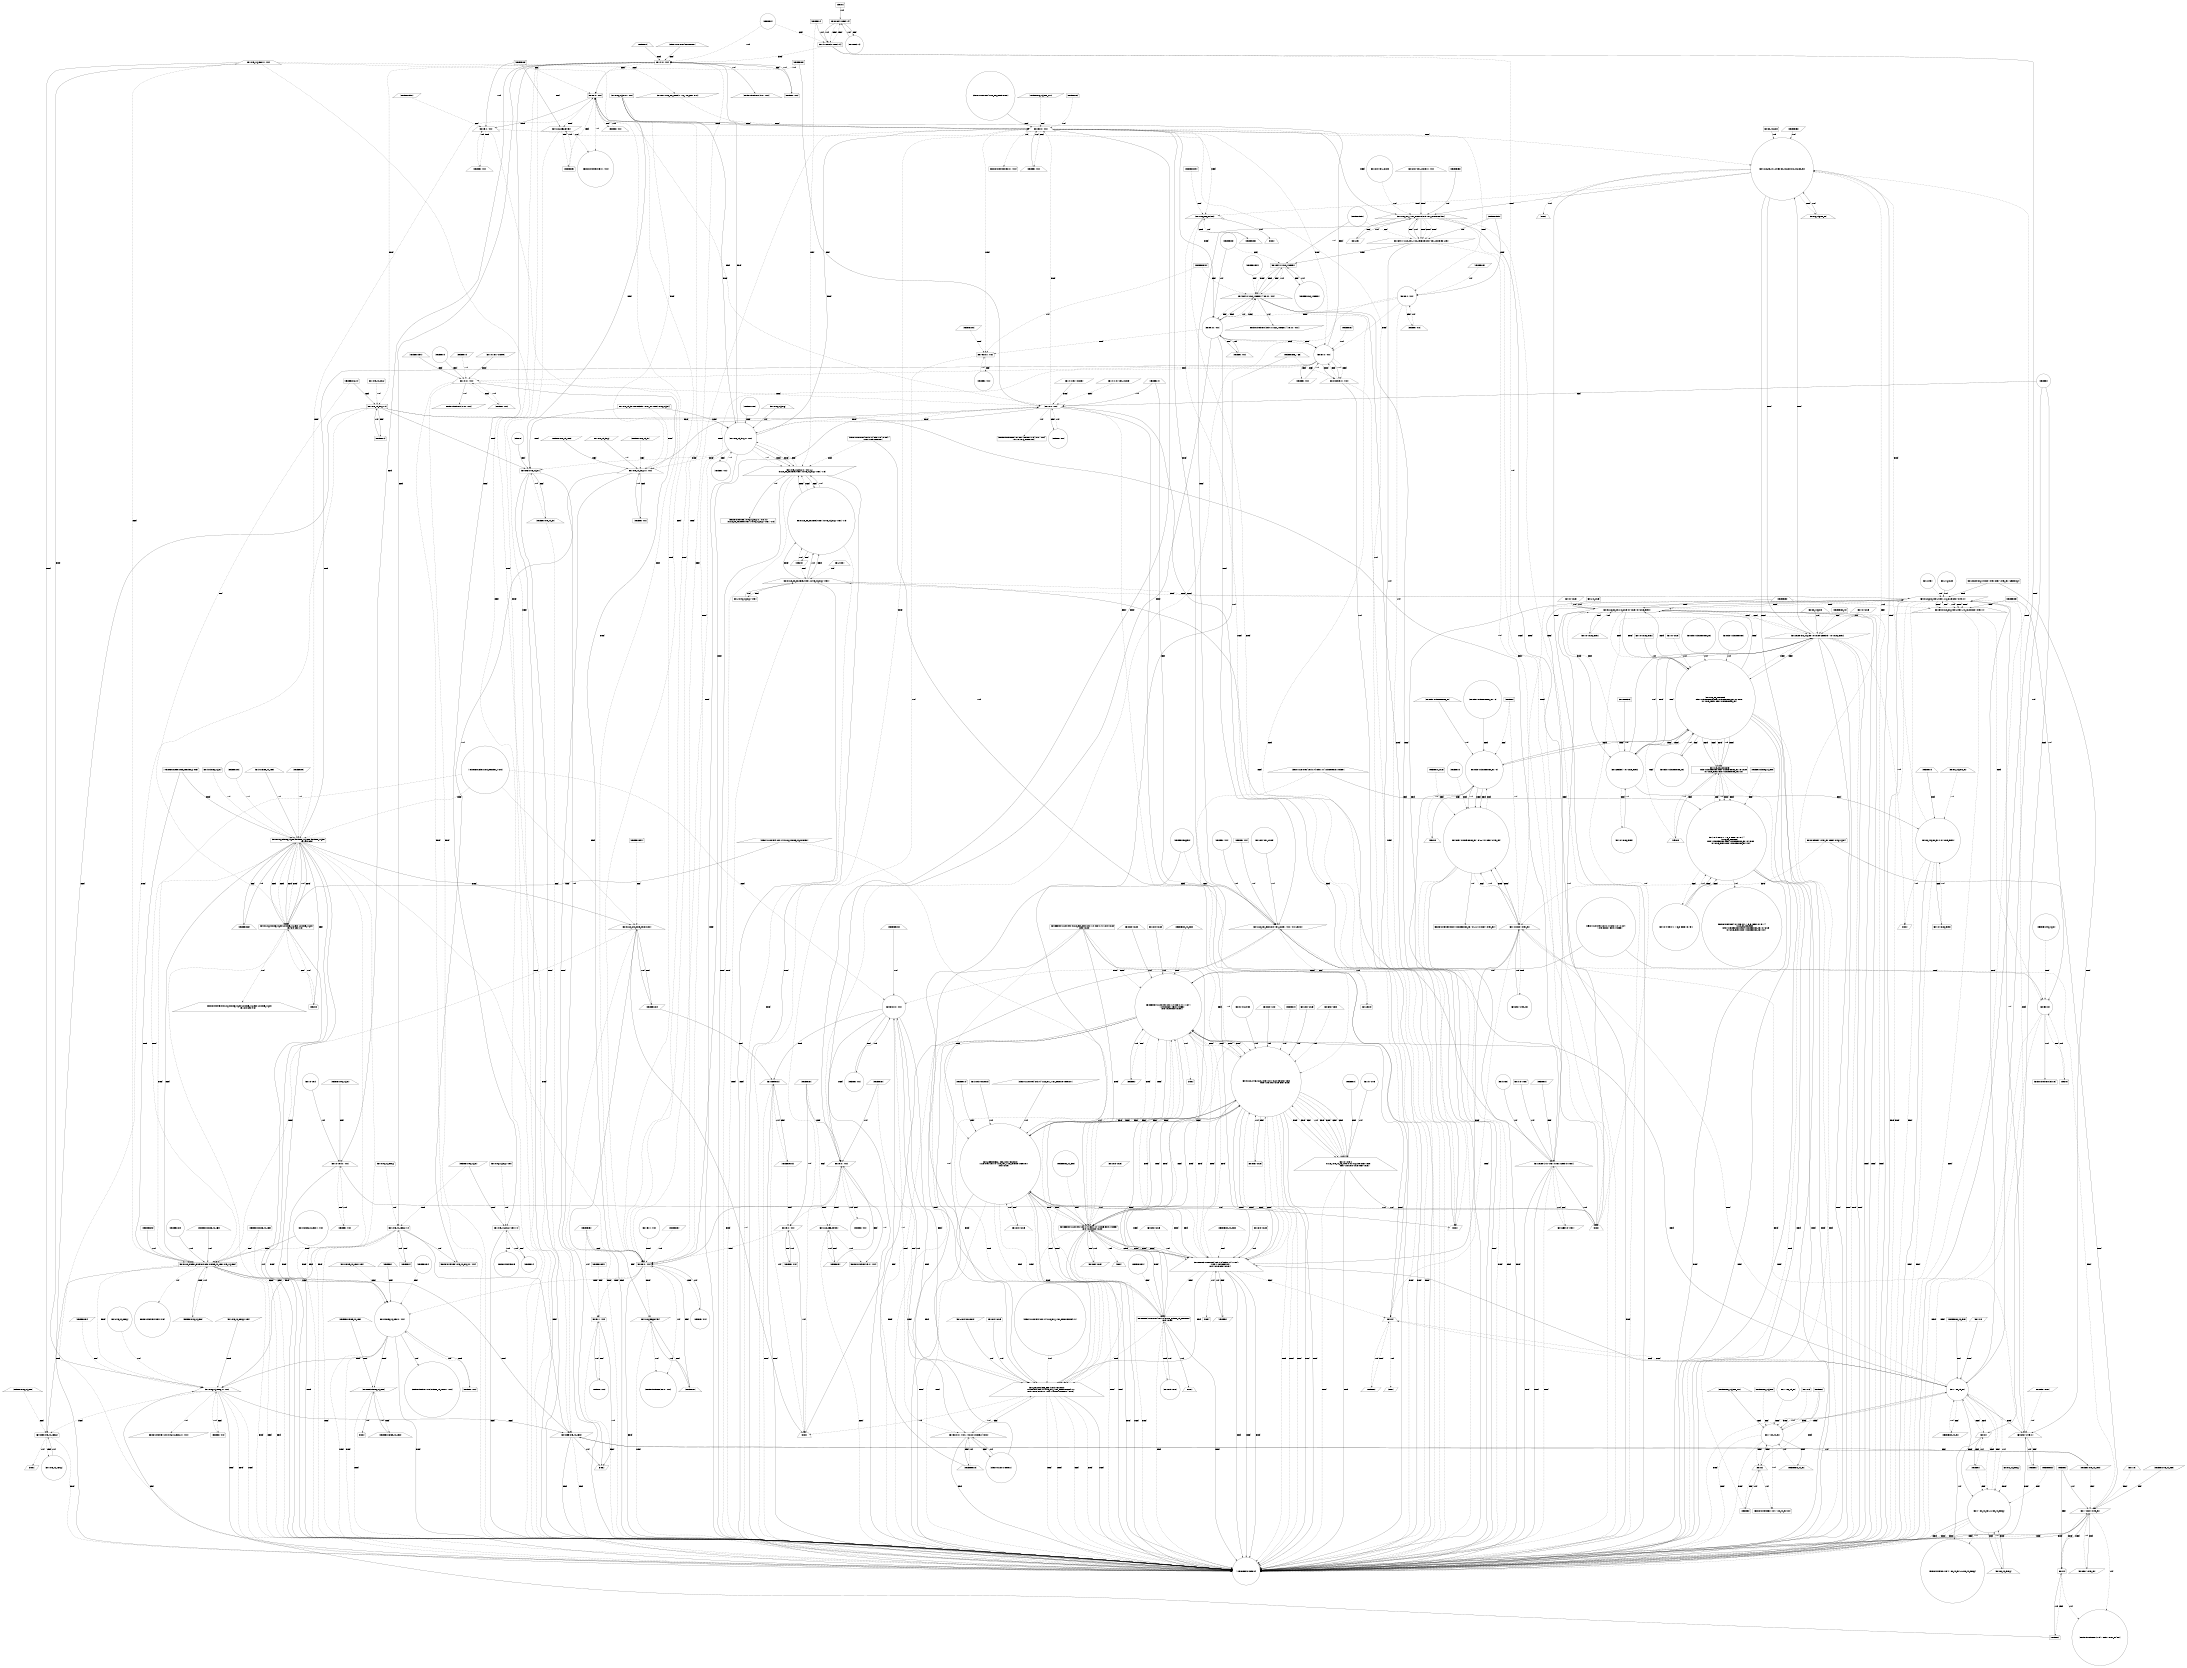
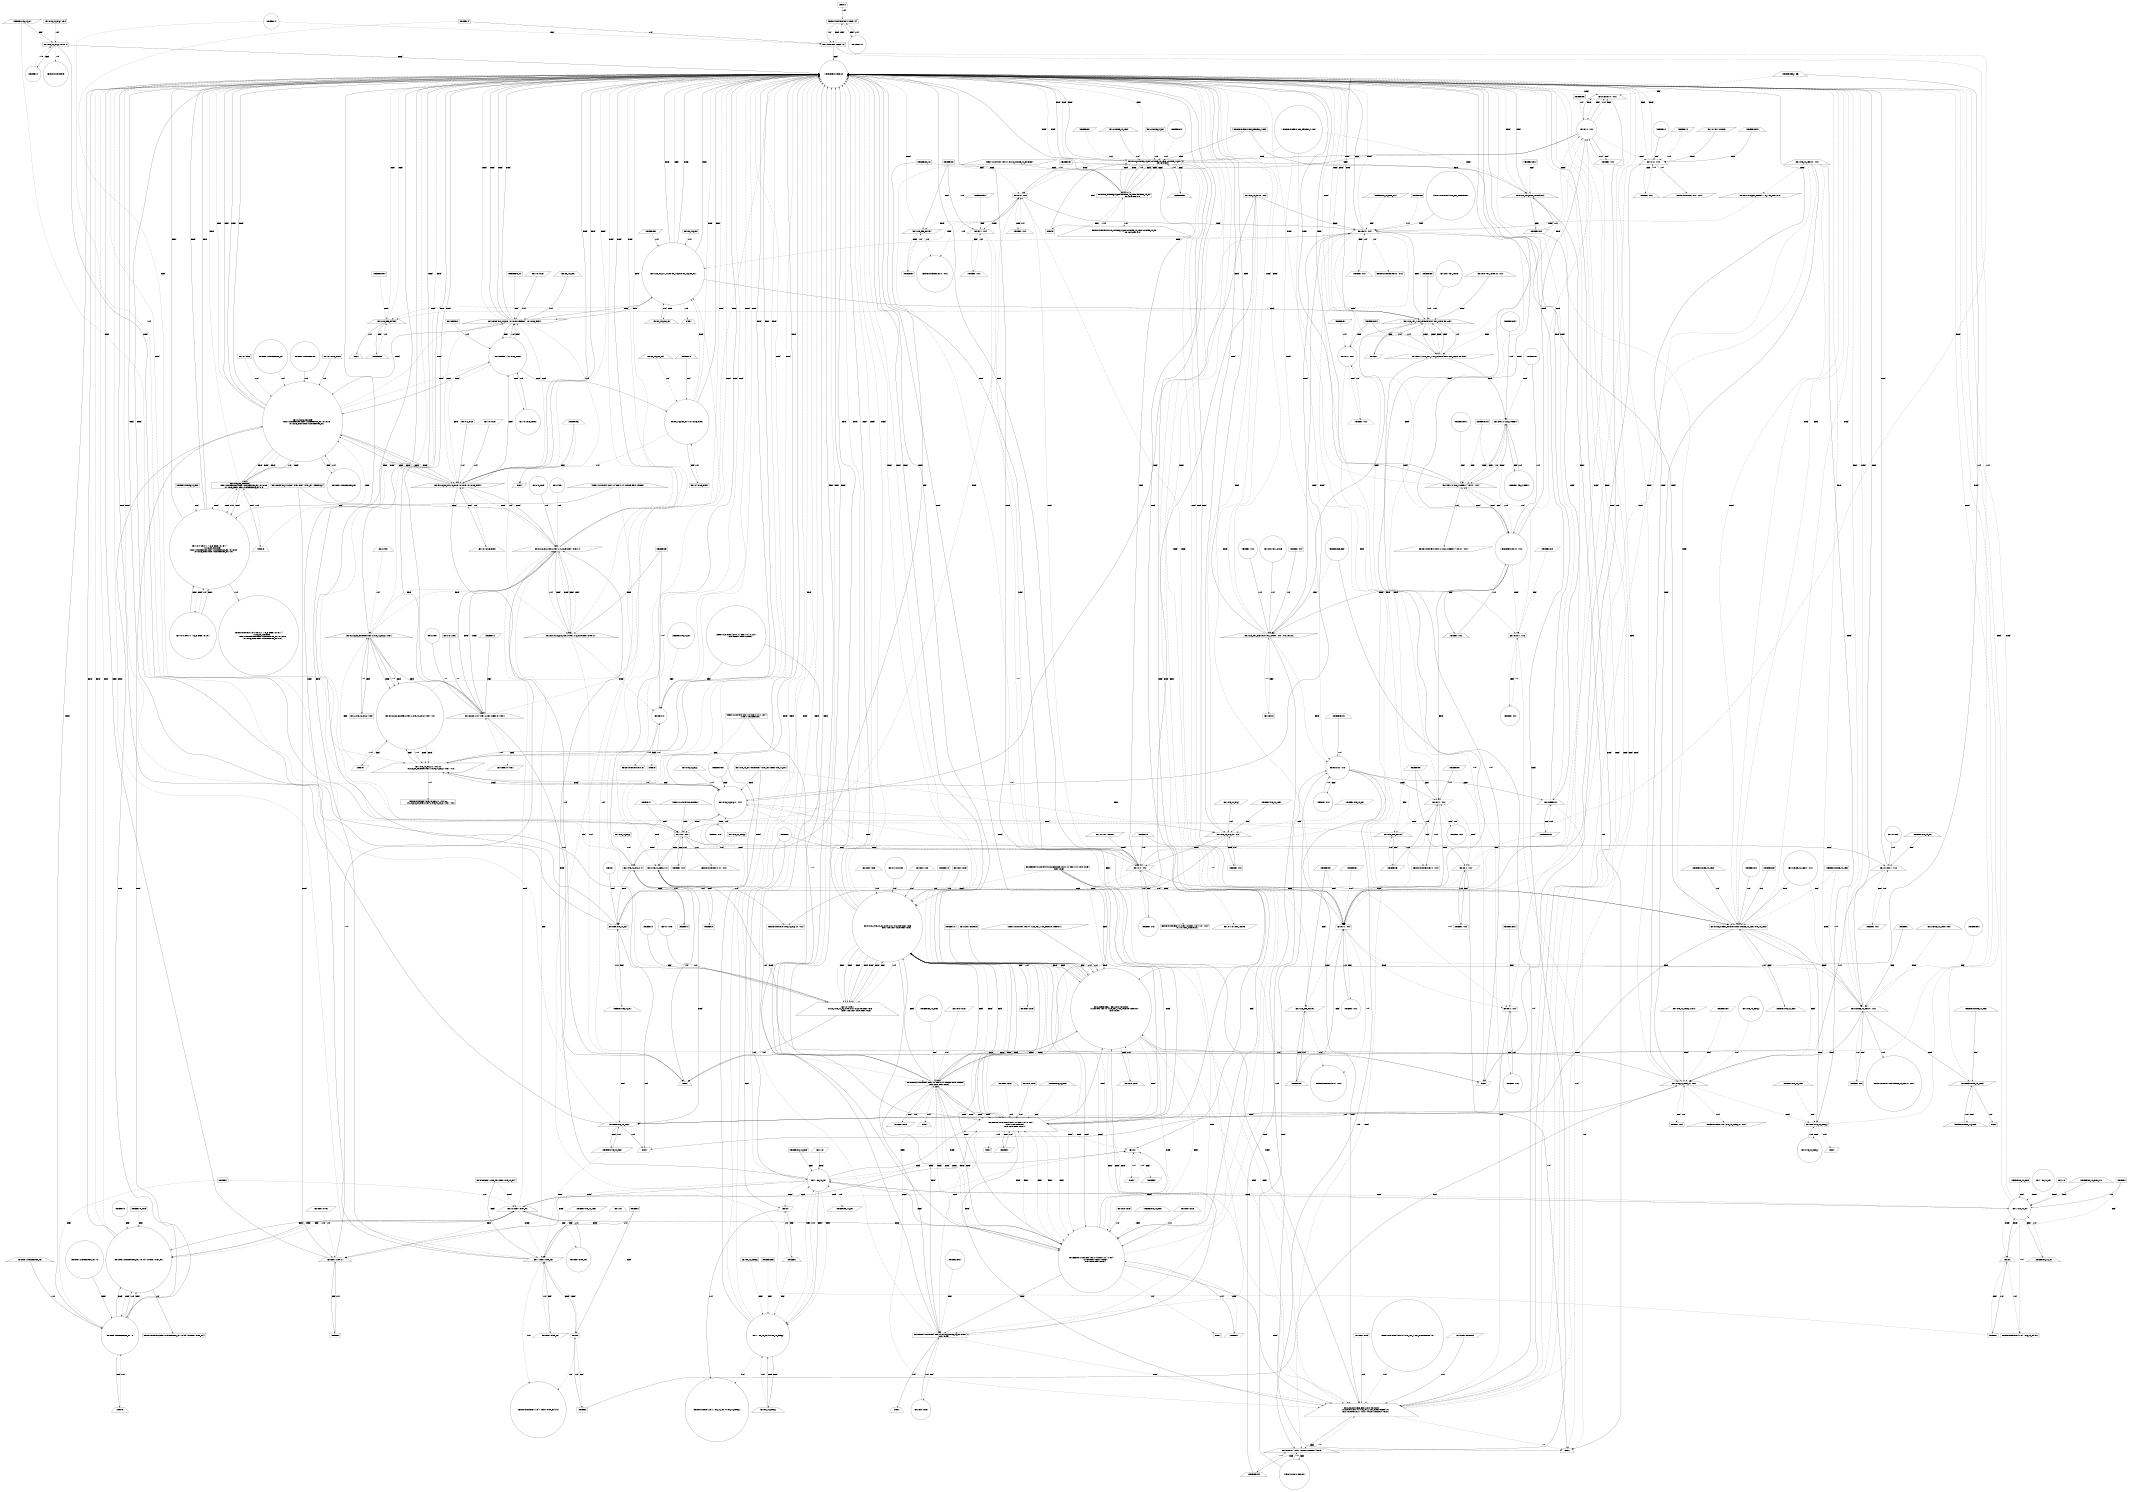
(840, 21) -> (842, 21)
(1309, 296) -> (1519, 485)
(1212, 328) -> (1511, 549)
(1086, 394) -> (1178, 891)
(471, 574) -> (153, 650)
(1441, 1076) -> (1222, 77)
(649, 1228) -> none
(152, 1319) -> none
(392, 1319) -> (1863, 1009)
